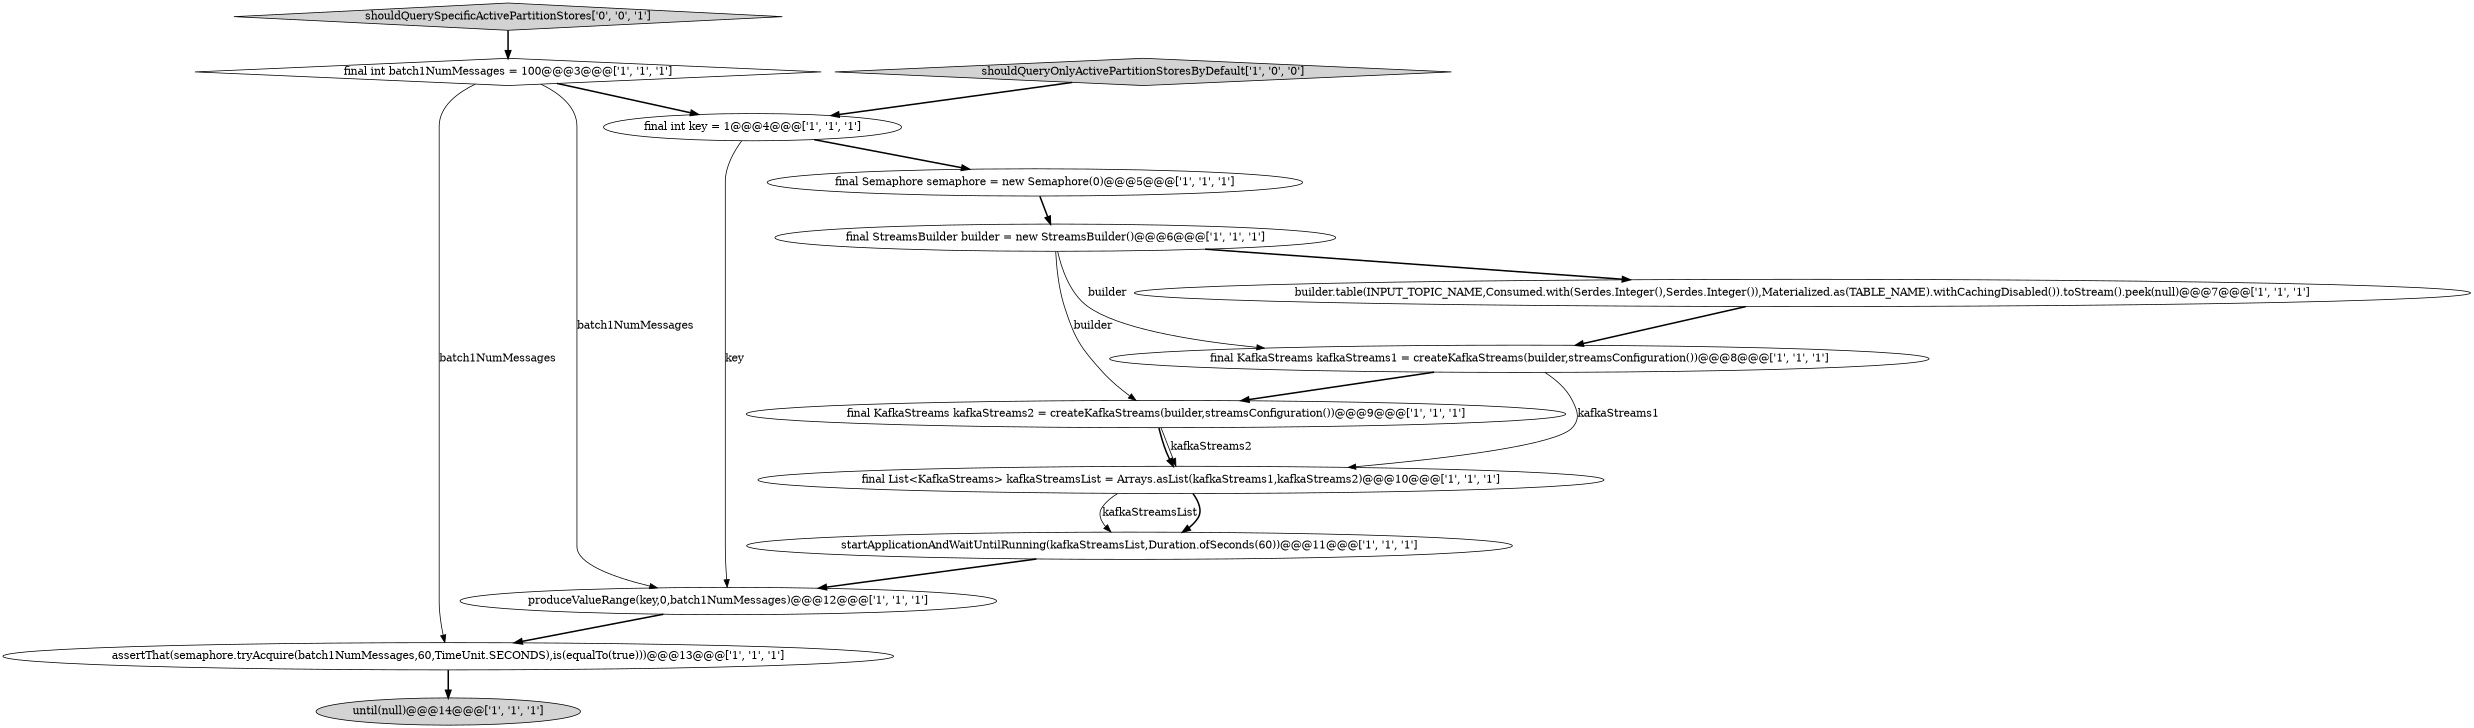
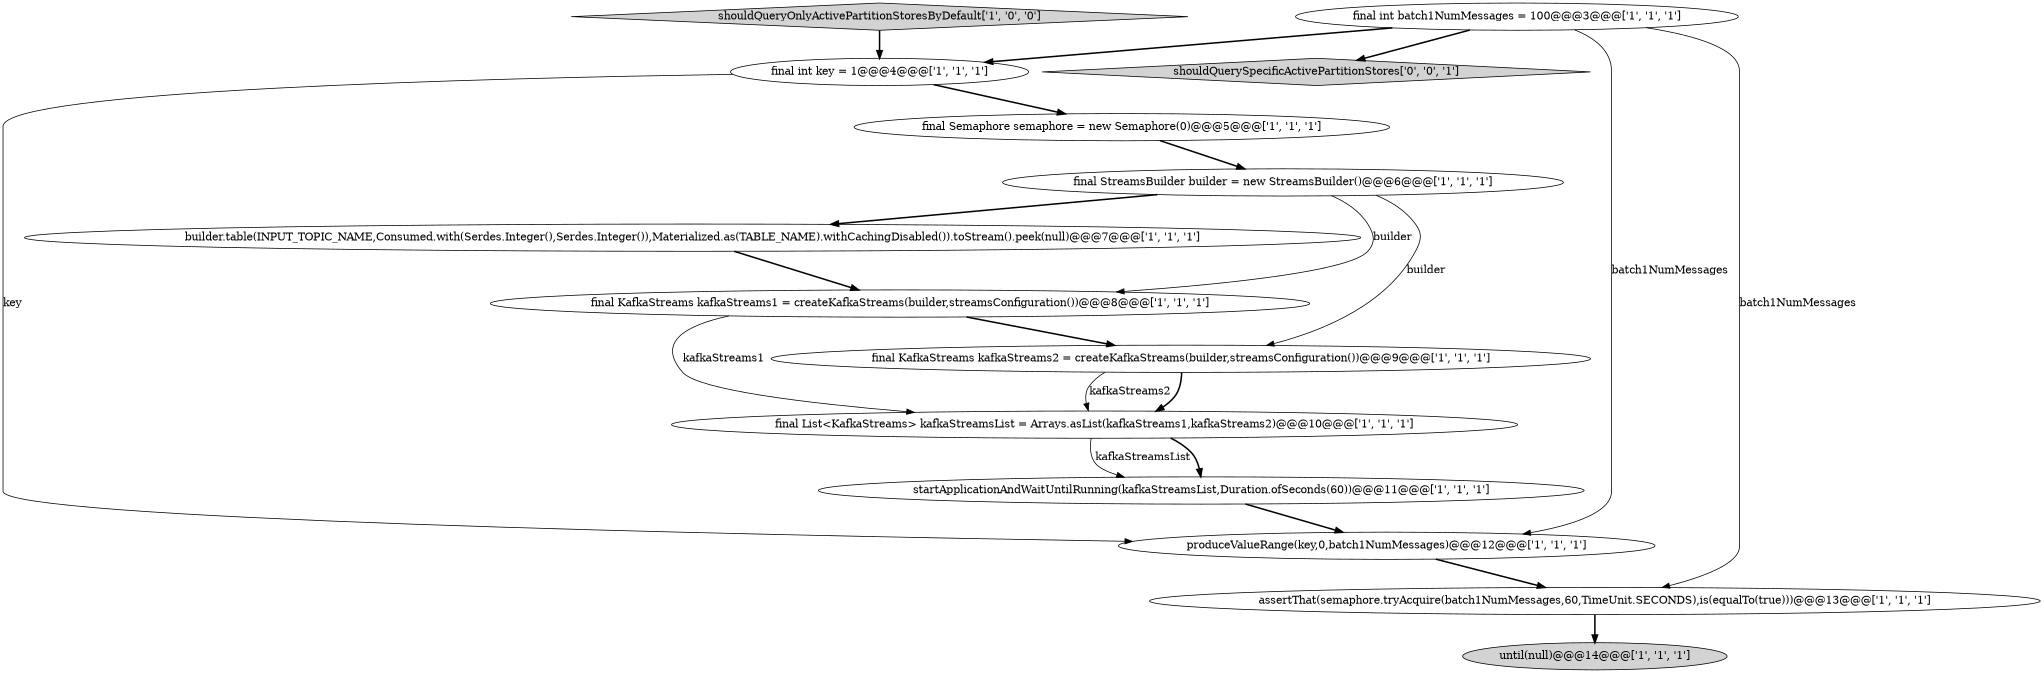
(508, 41) -> (1417, 44)
(508, 72) -> (1517, 17)
